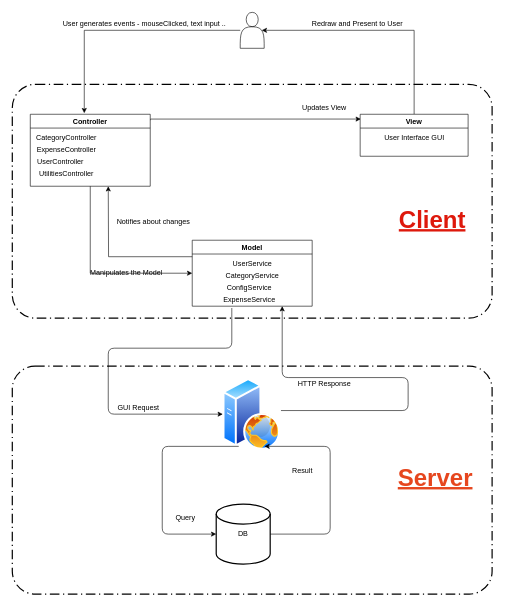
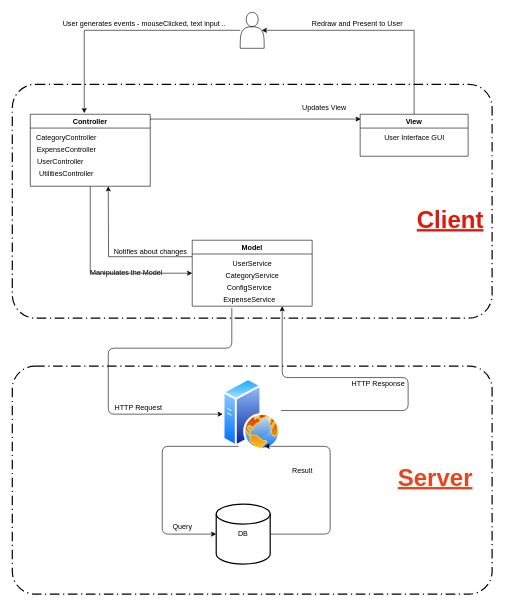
(432, 219) -> (450, 219)
(153, 222) -> (150, 252)
(324, 384) -> (378, 384)
(139, 408) -> (139, 408)
(186, 518) -> (183, 527)
